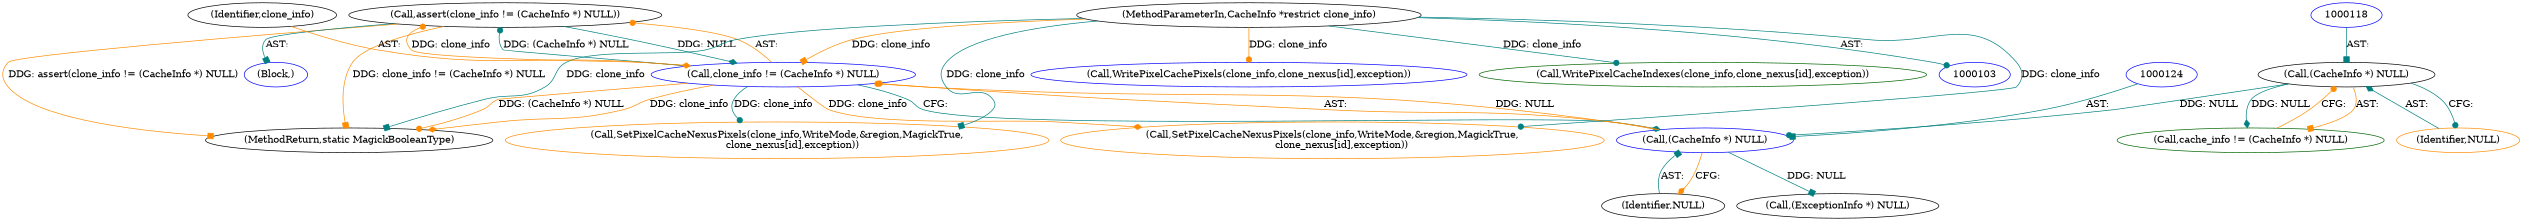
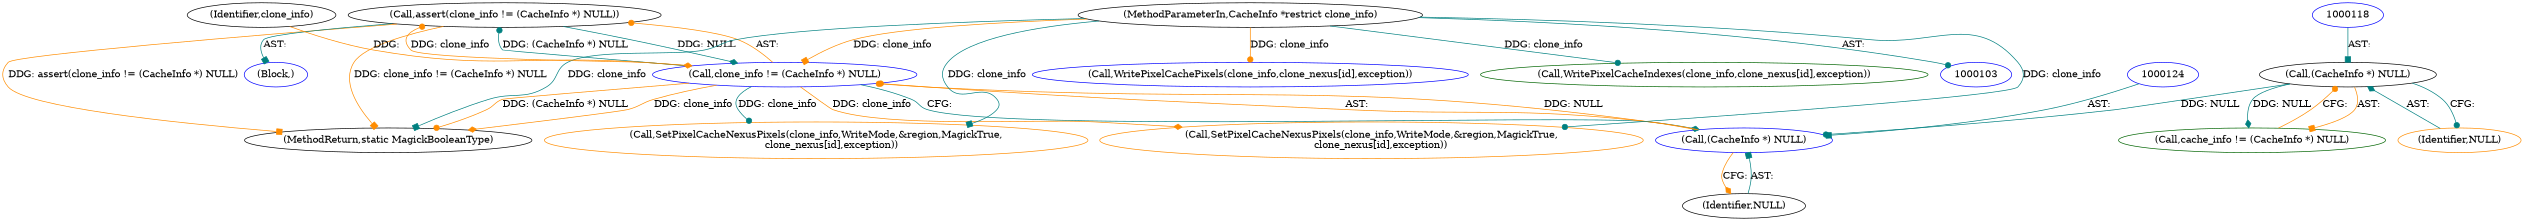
(391, 45) -> (388, 45)
(1838, 206) -> none
